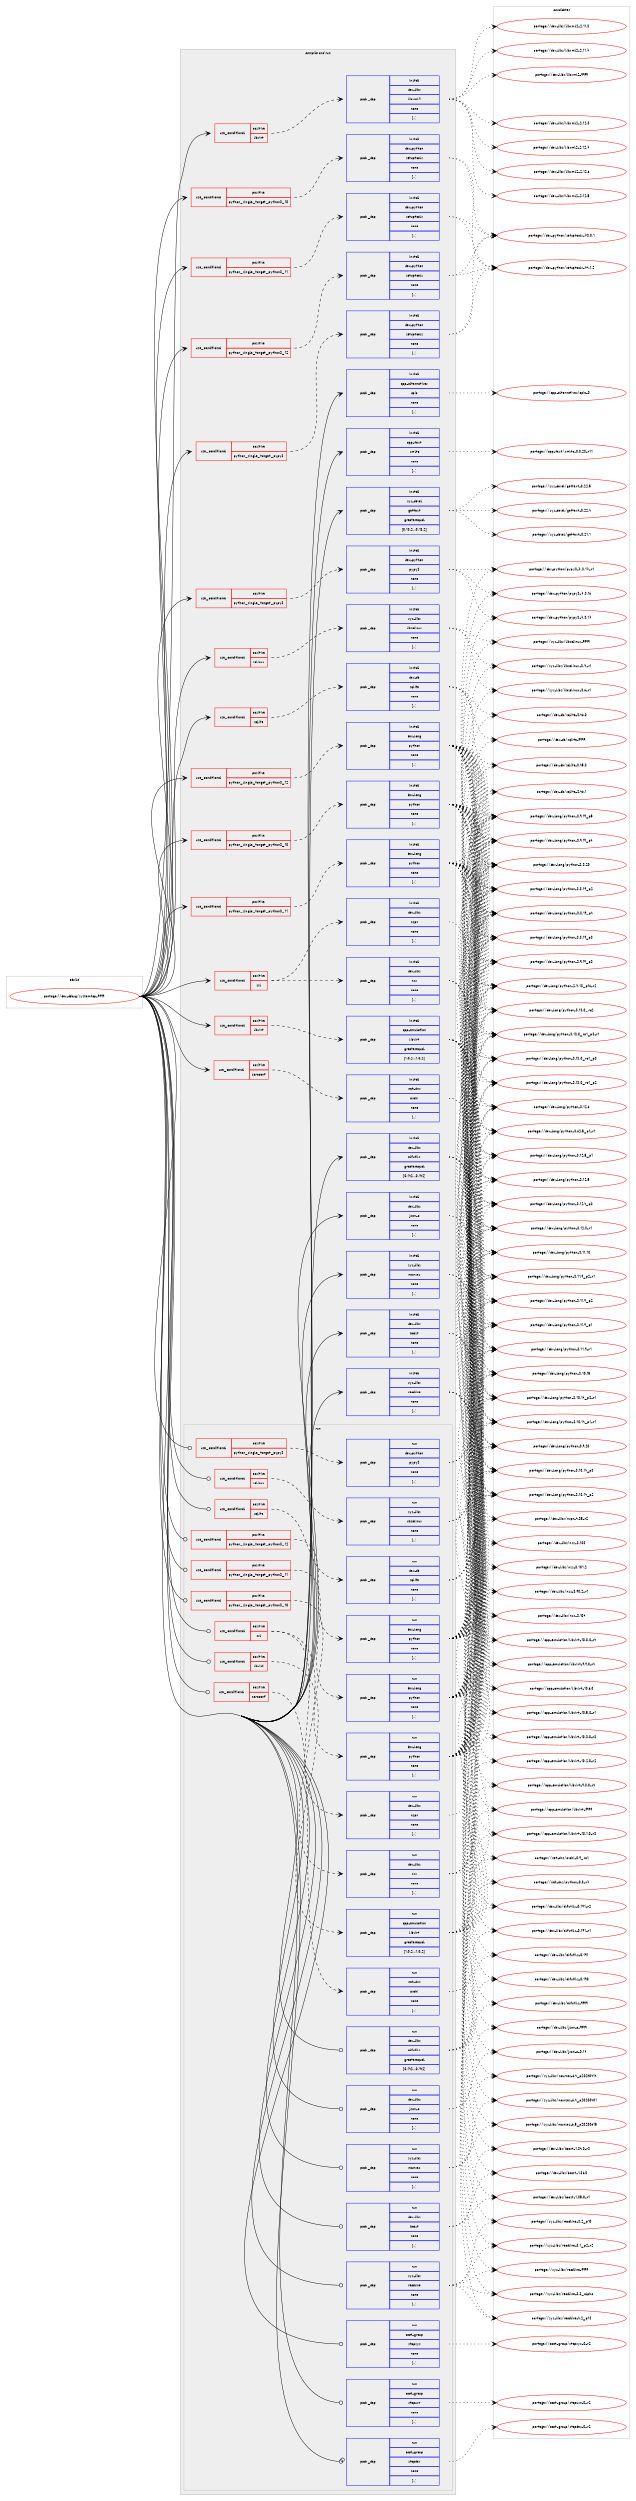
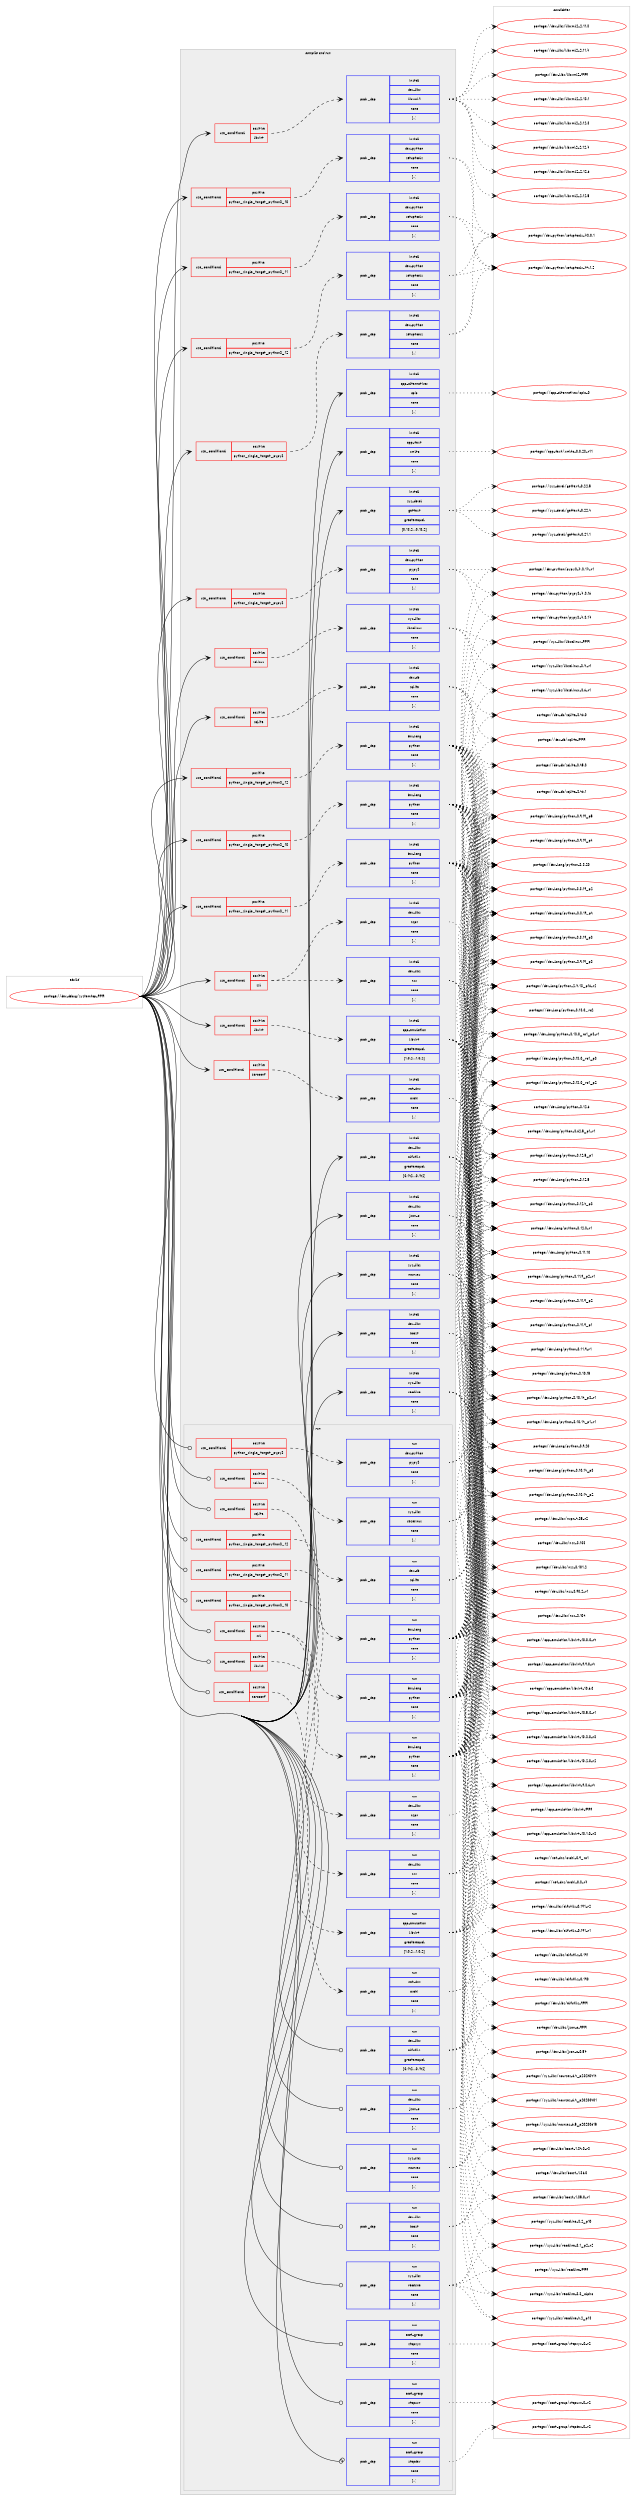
none -> (562, 99)
(562, 1785) -> (562, 1785)
(562, 1882) -> (562, 1882)
(562, 2052) -> (562, 2052)
